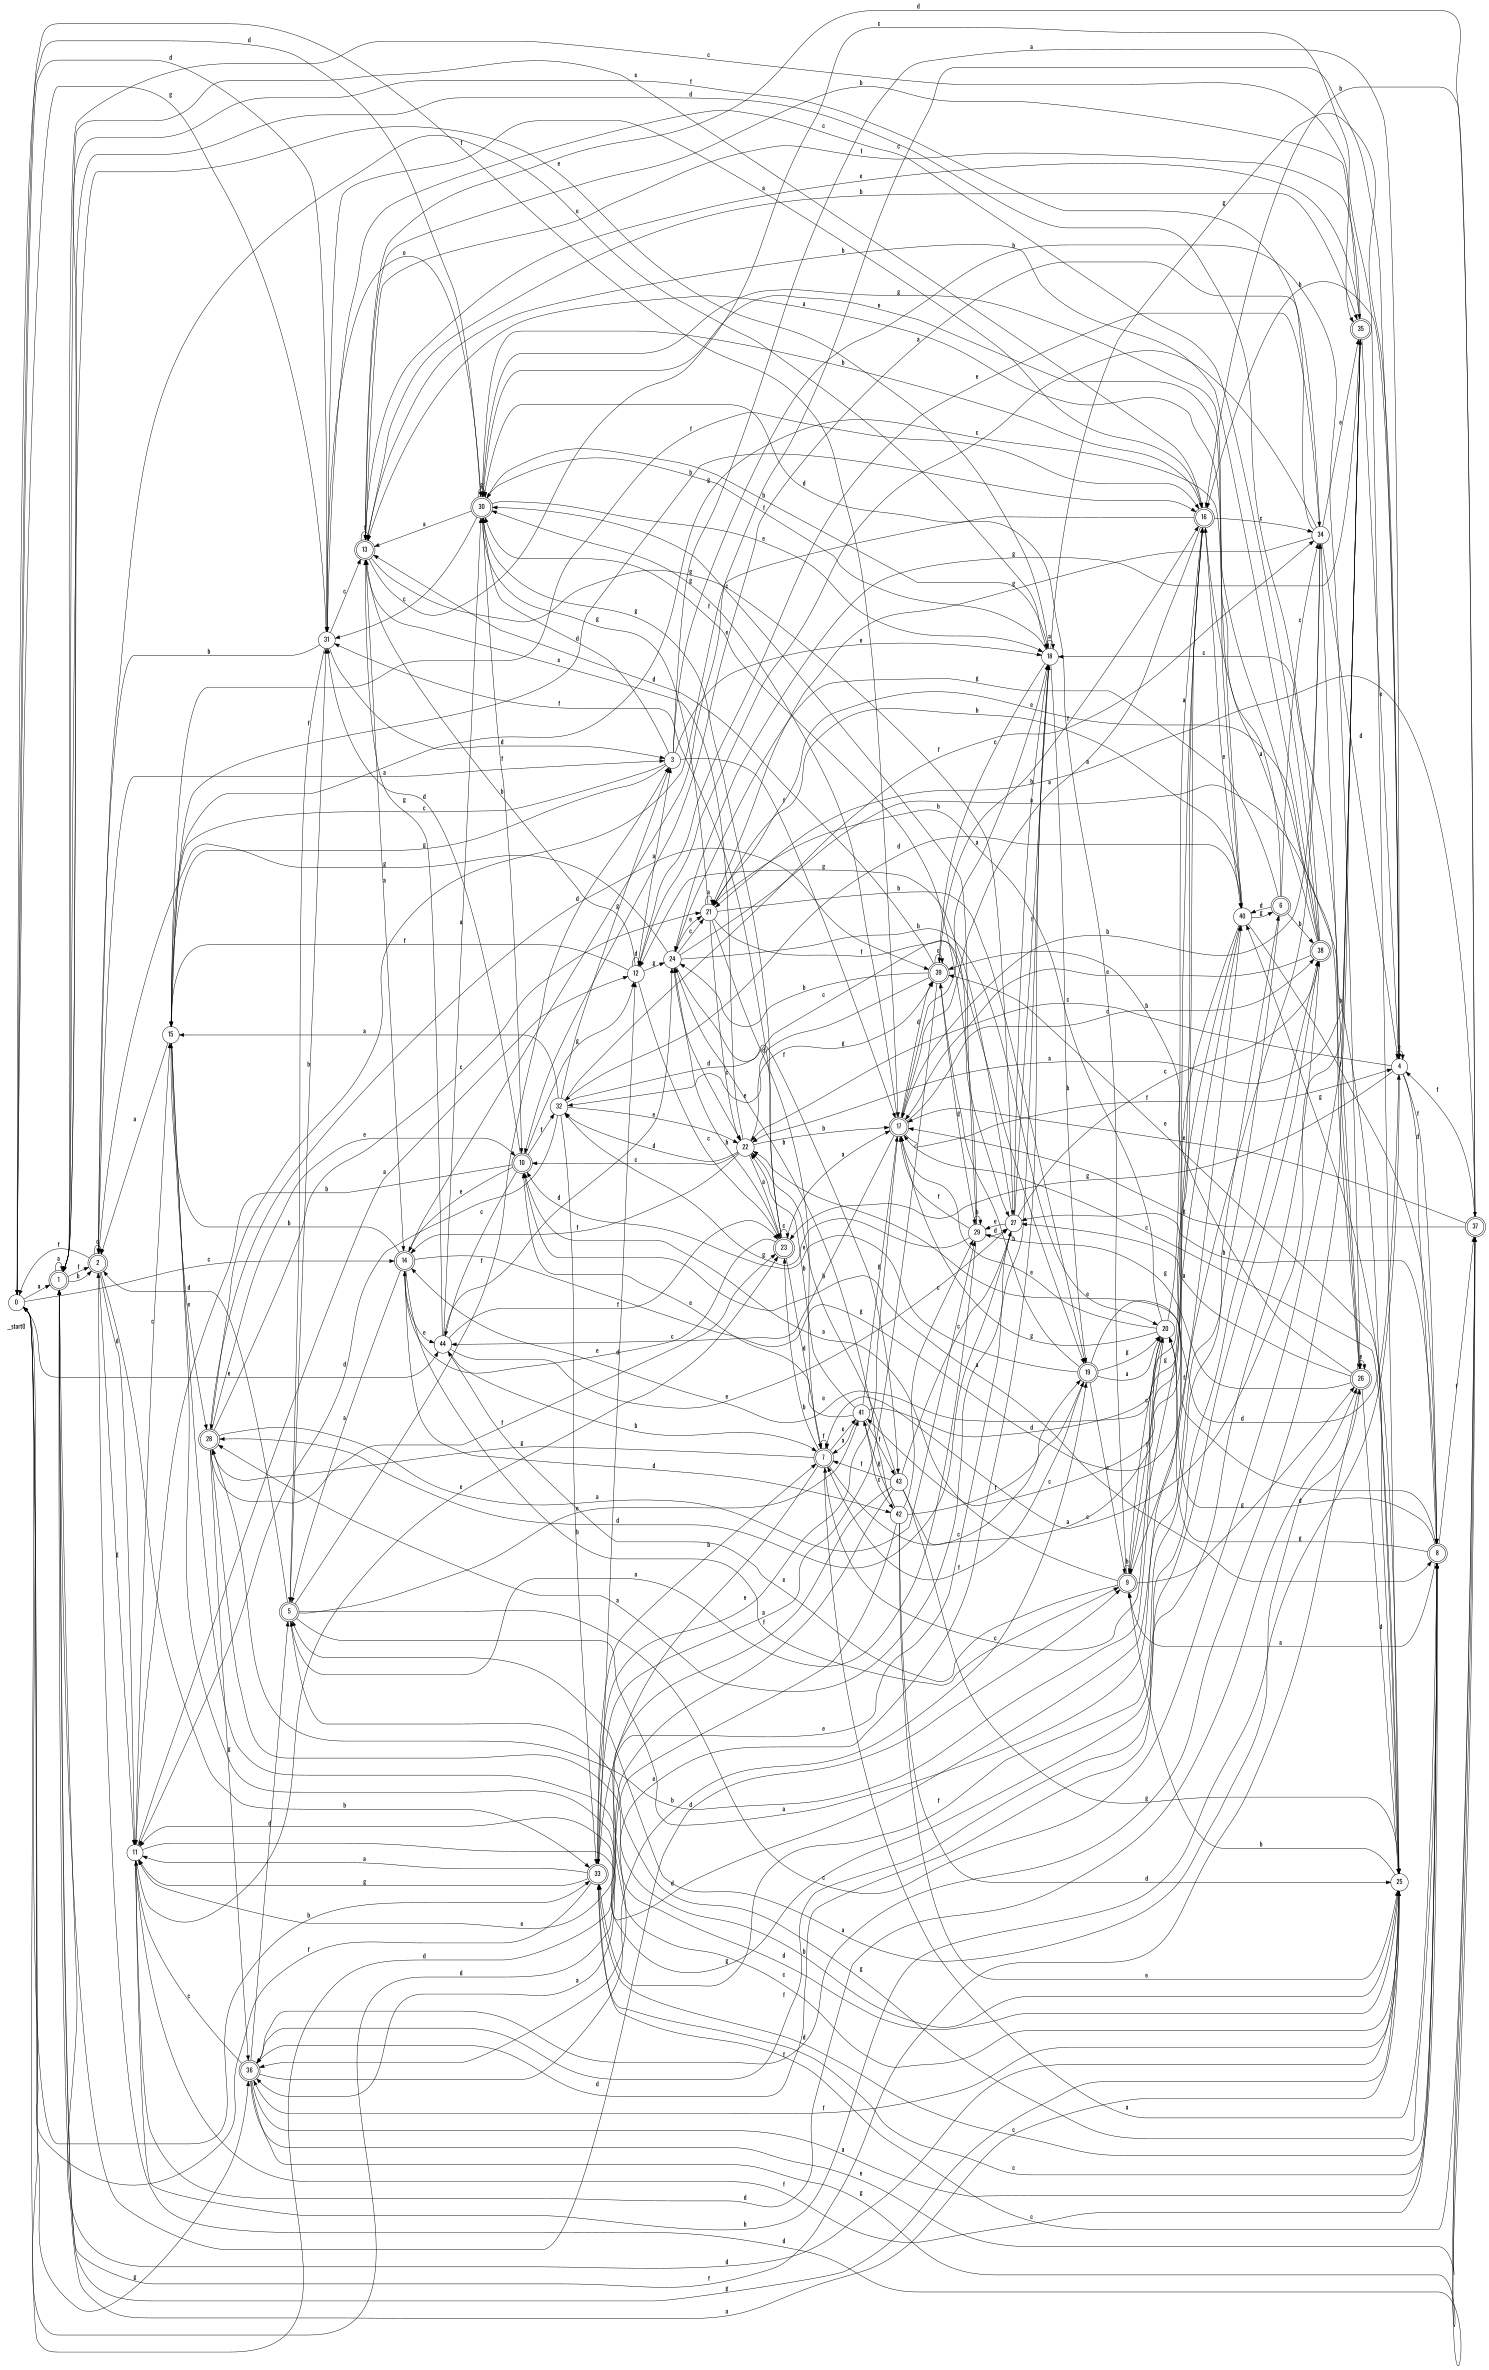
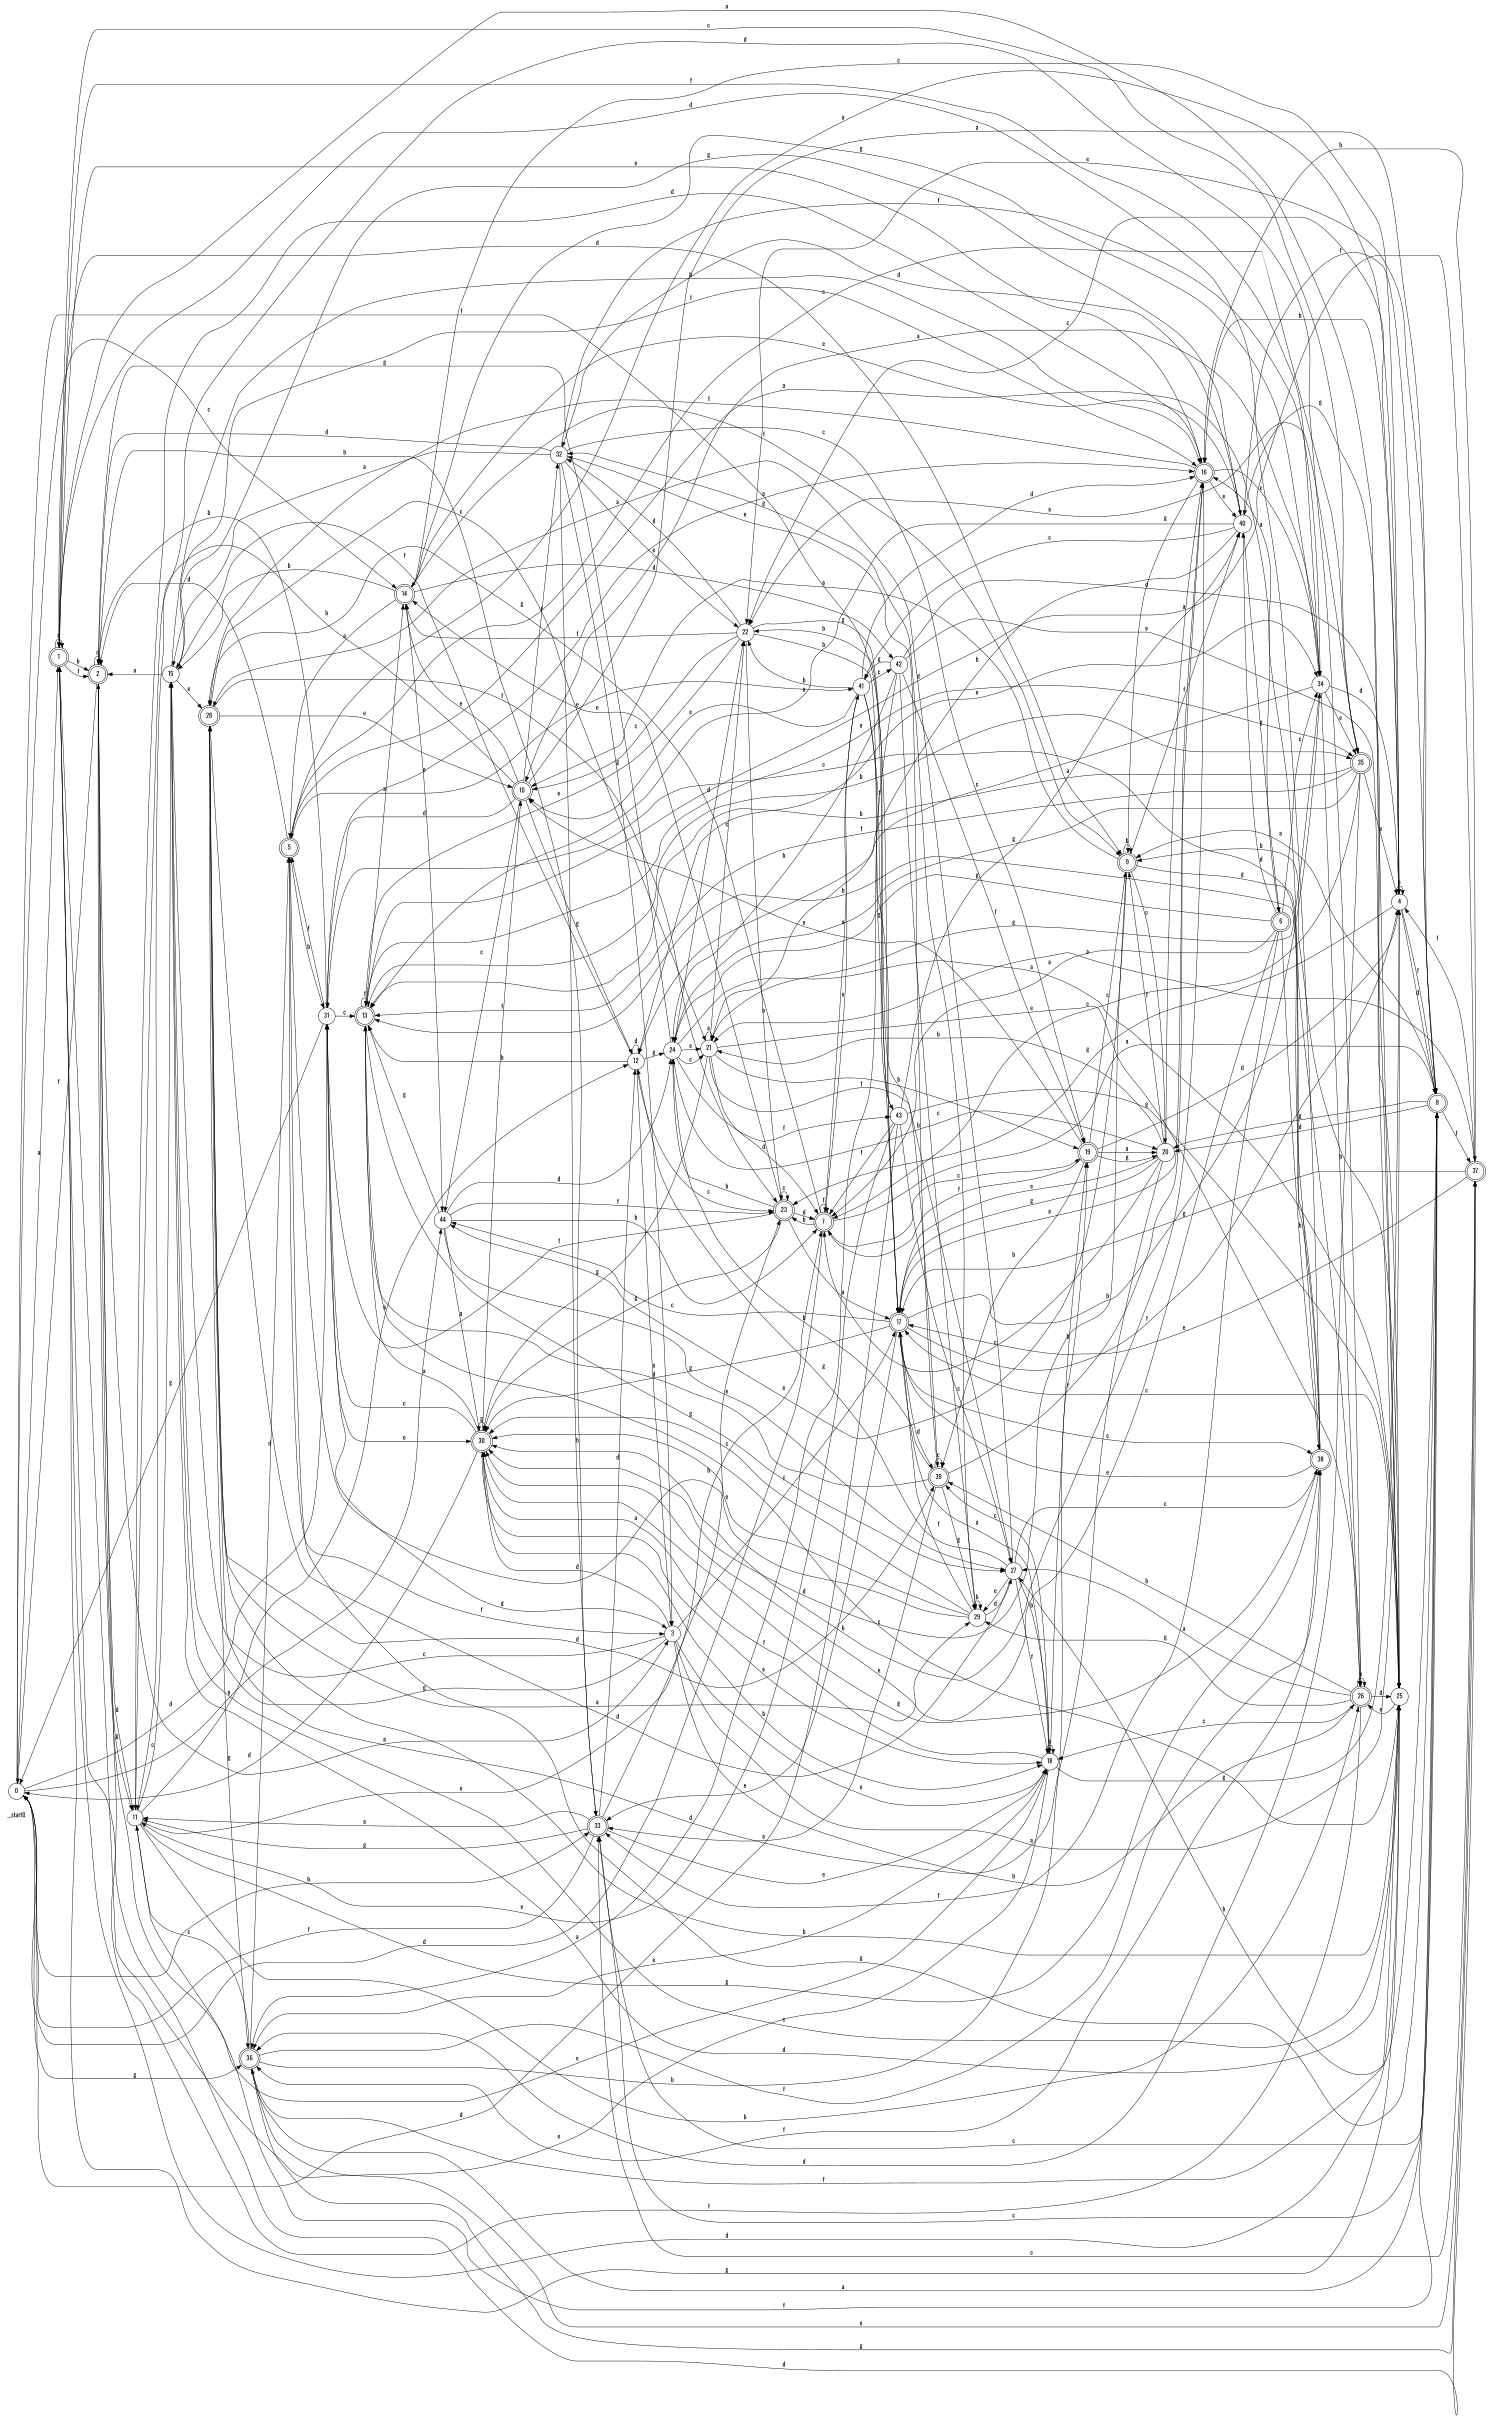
none -> (999, 996)
(1366, 1329) -> (1385, 1713)
(314, 1441) -> (240, 434)
